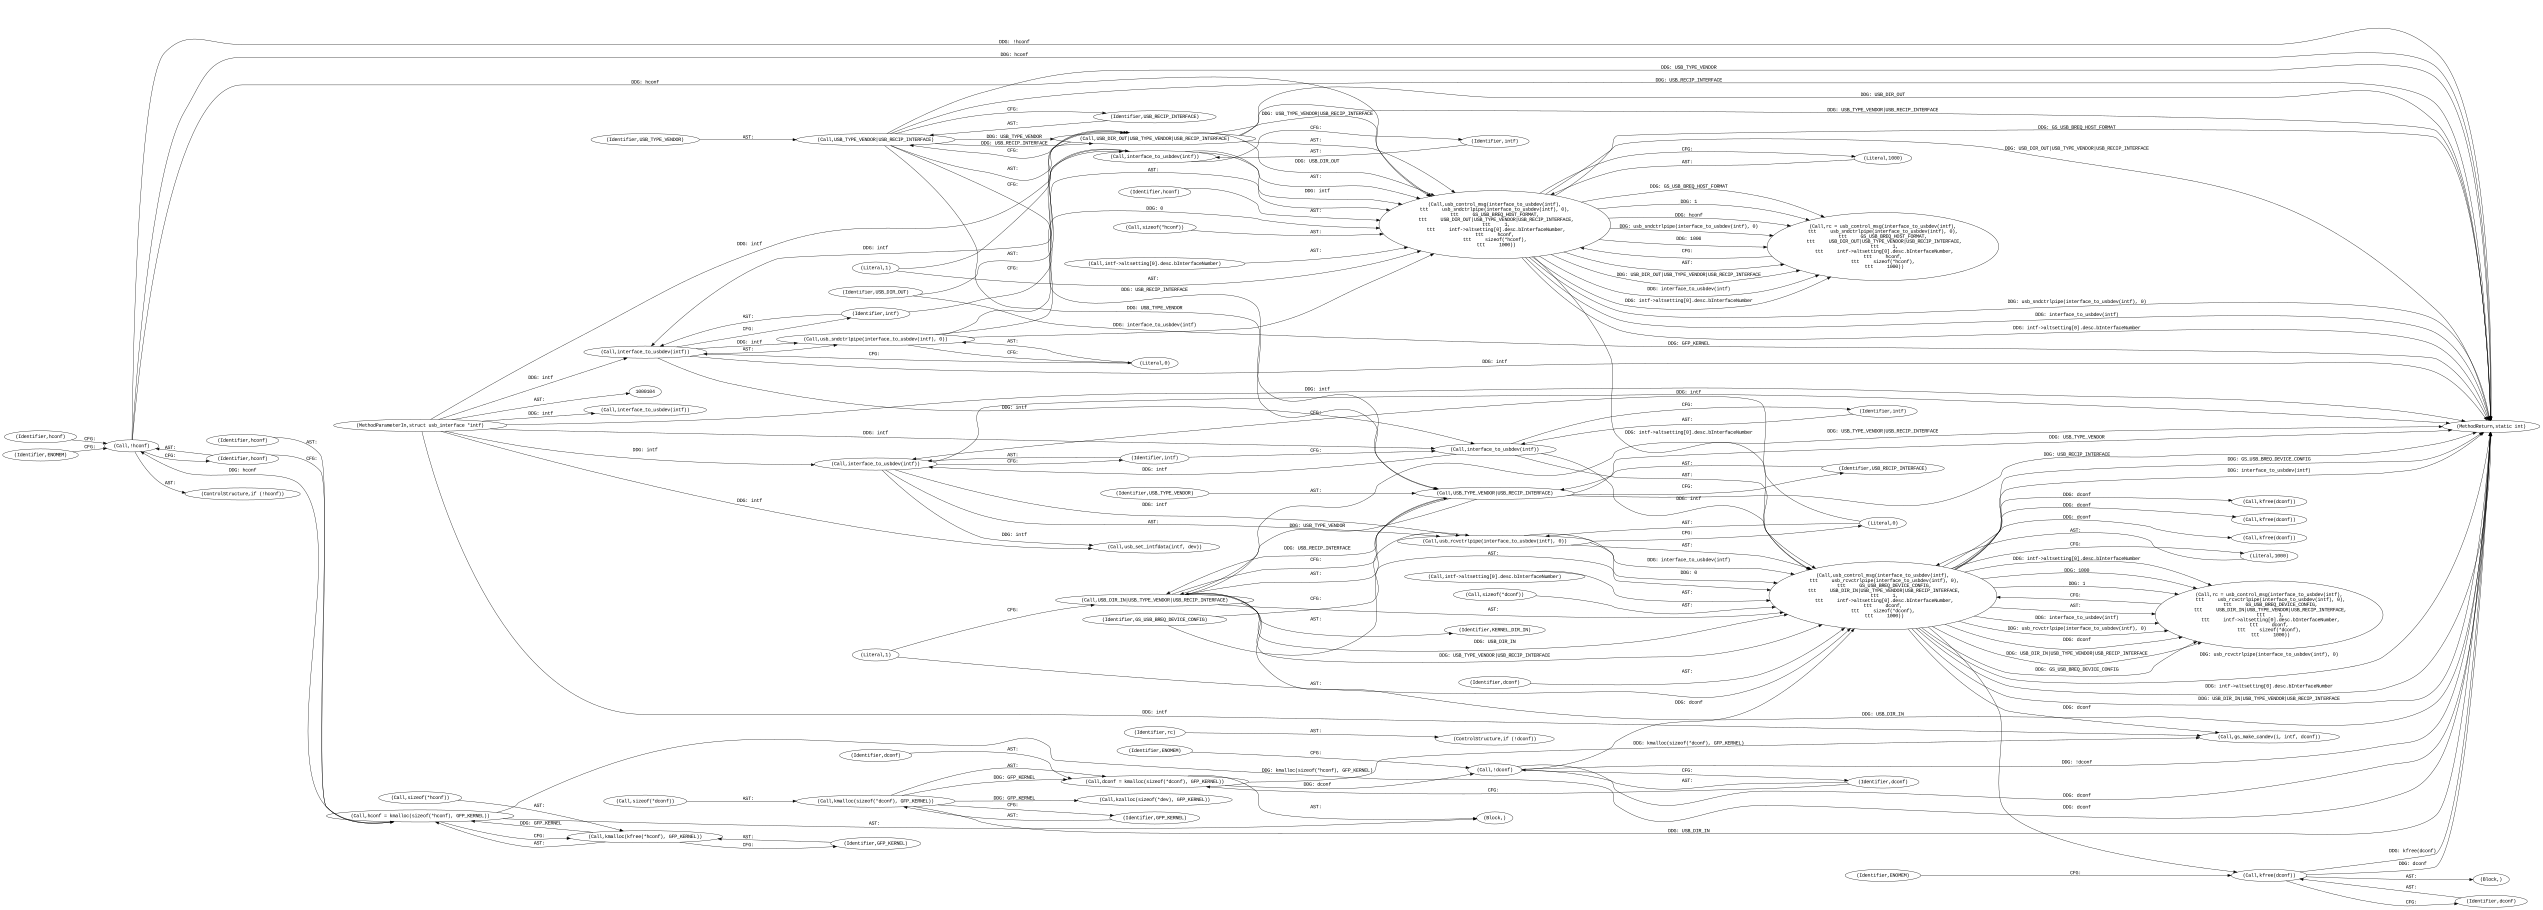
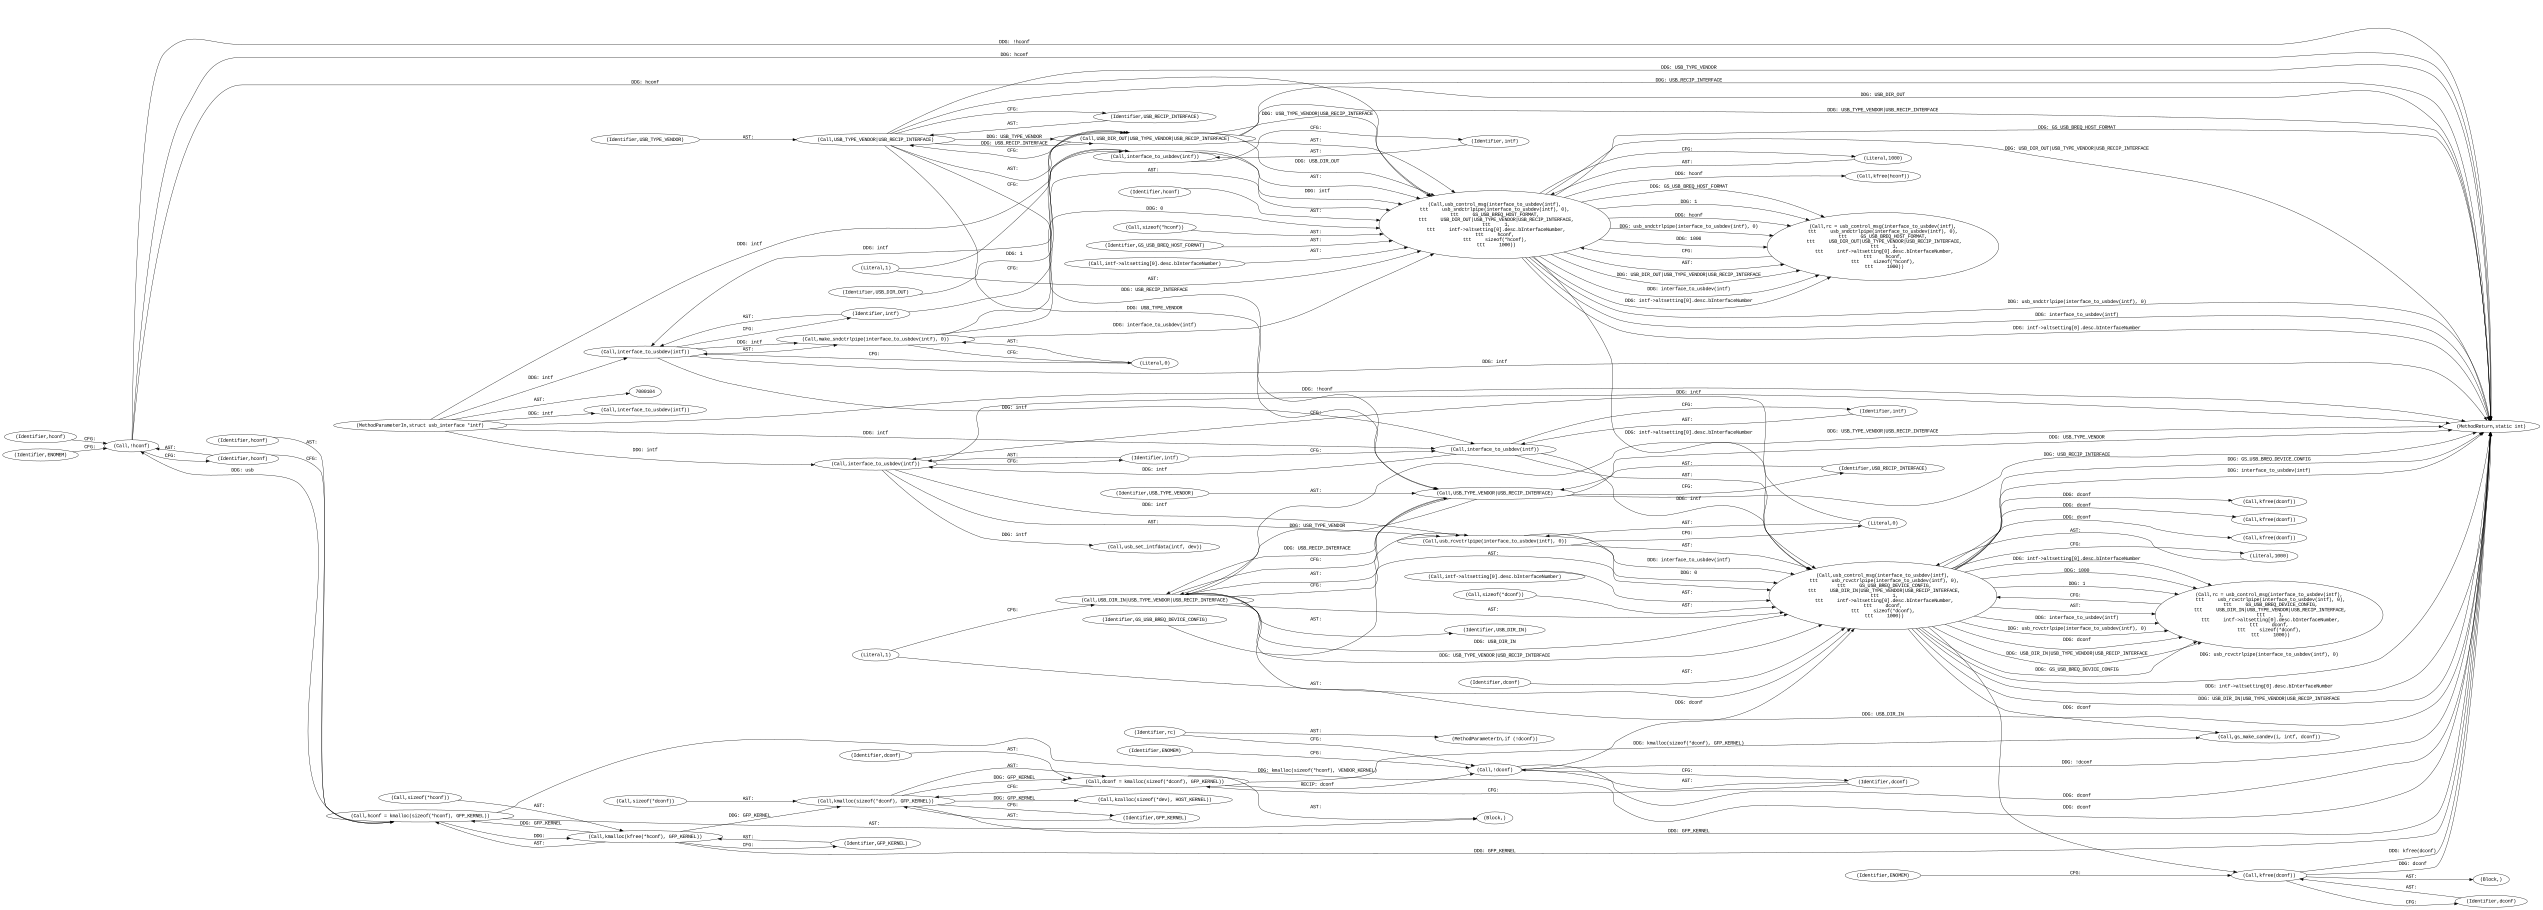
none -> (1883, 176)
none -> (1155, 246)
(1014, 254) -> (1014, 254)
(876, 339) -> (876, 339)
(1712, 347) -> (1757, 853)
(1317, 389) -> (1317, 389)
(645, 392) -> (645, 392)
(243, 470) -> (243, 470)
(243, 494) -> none
(761, 509) -> none
(1366, 603) -> (1366, 589)
(1495, 630) -> (1495, 630)
(1229, 717) -> none
(1495, 739) -> (1495, 739)
none -> (1328, 745)
(1317, 770) -> (1317, 770)
(1317, 785) -> (1317, 785)
none -> (1016, 792)
(1155, 800) -> (1155, 800)
none -> (759, 819)
(1689, 831) -> (1689, 831)
(541, 836) -> (541, 836)
